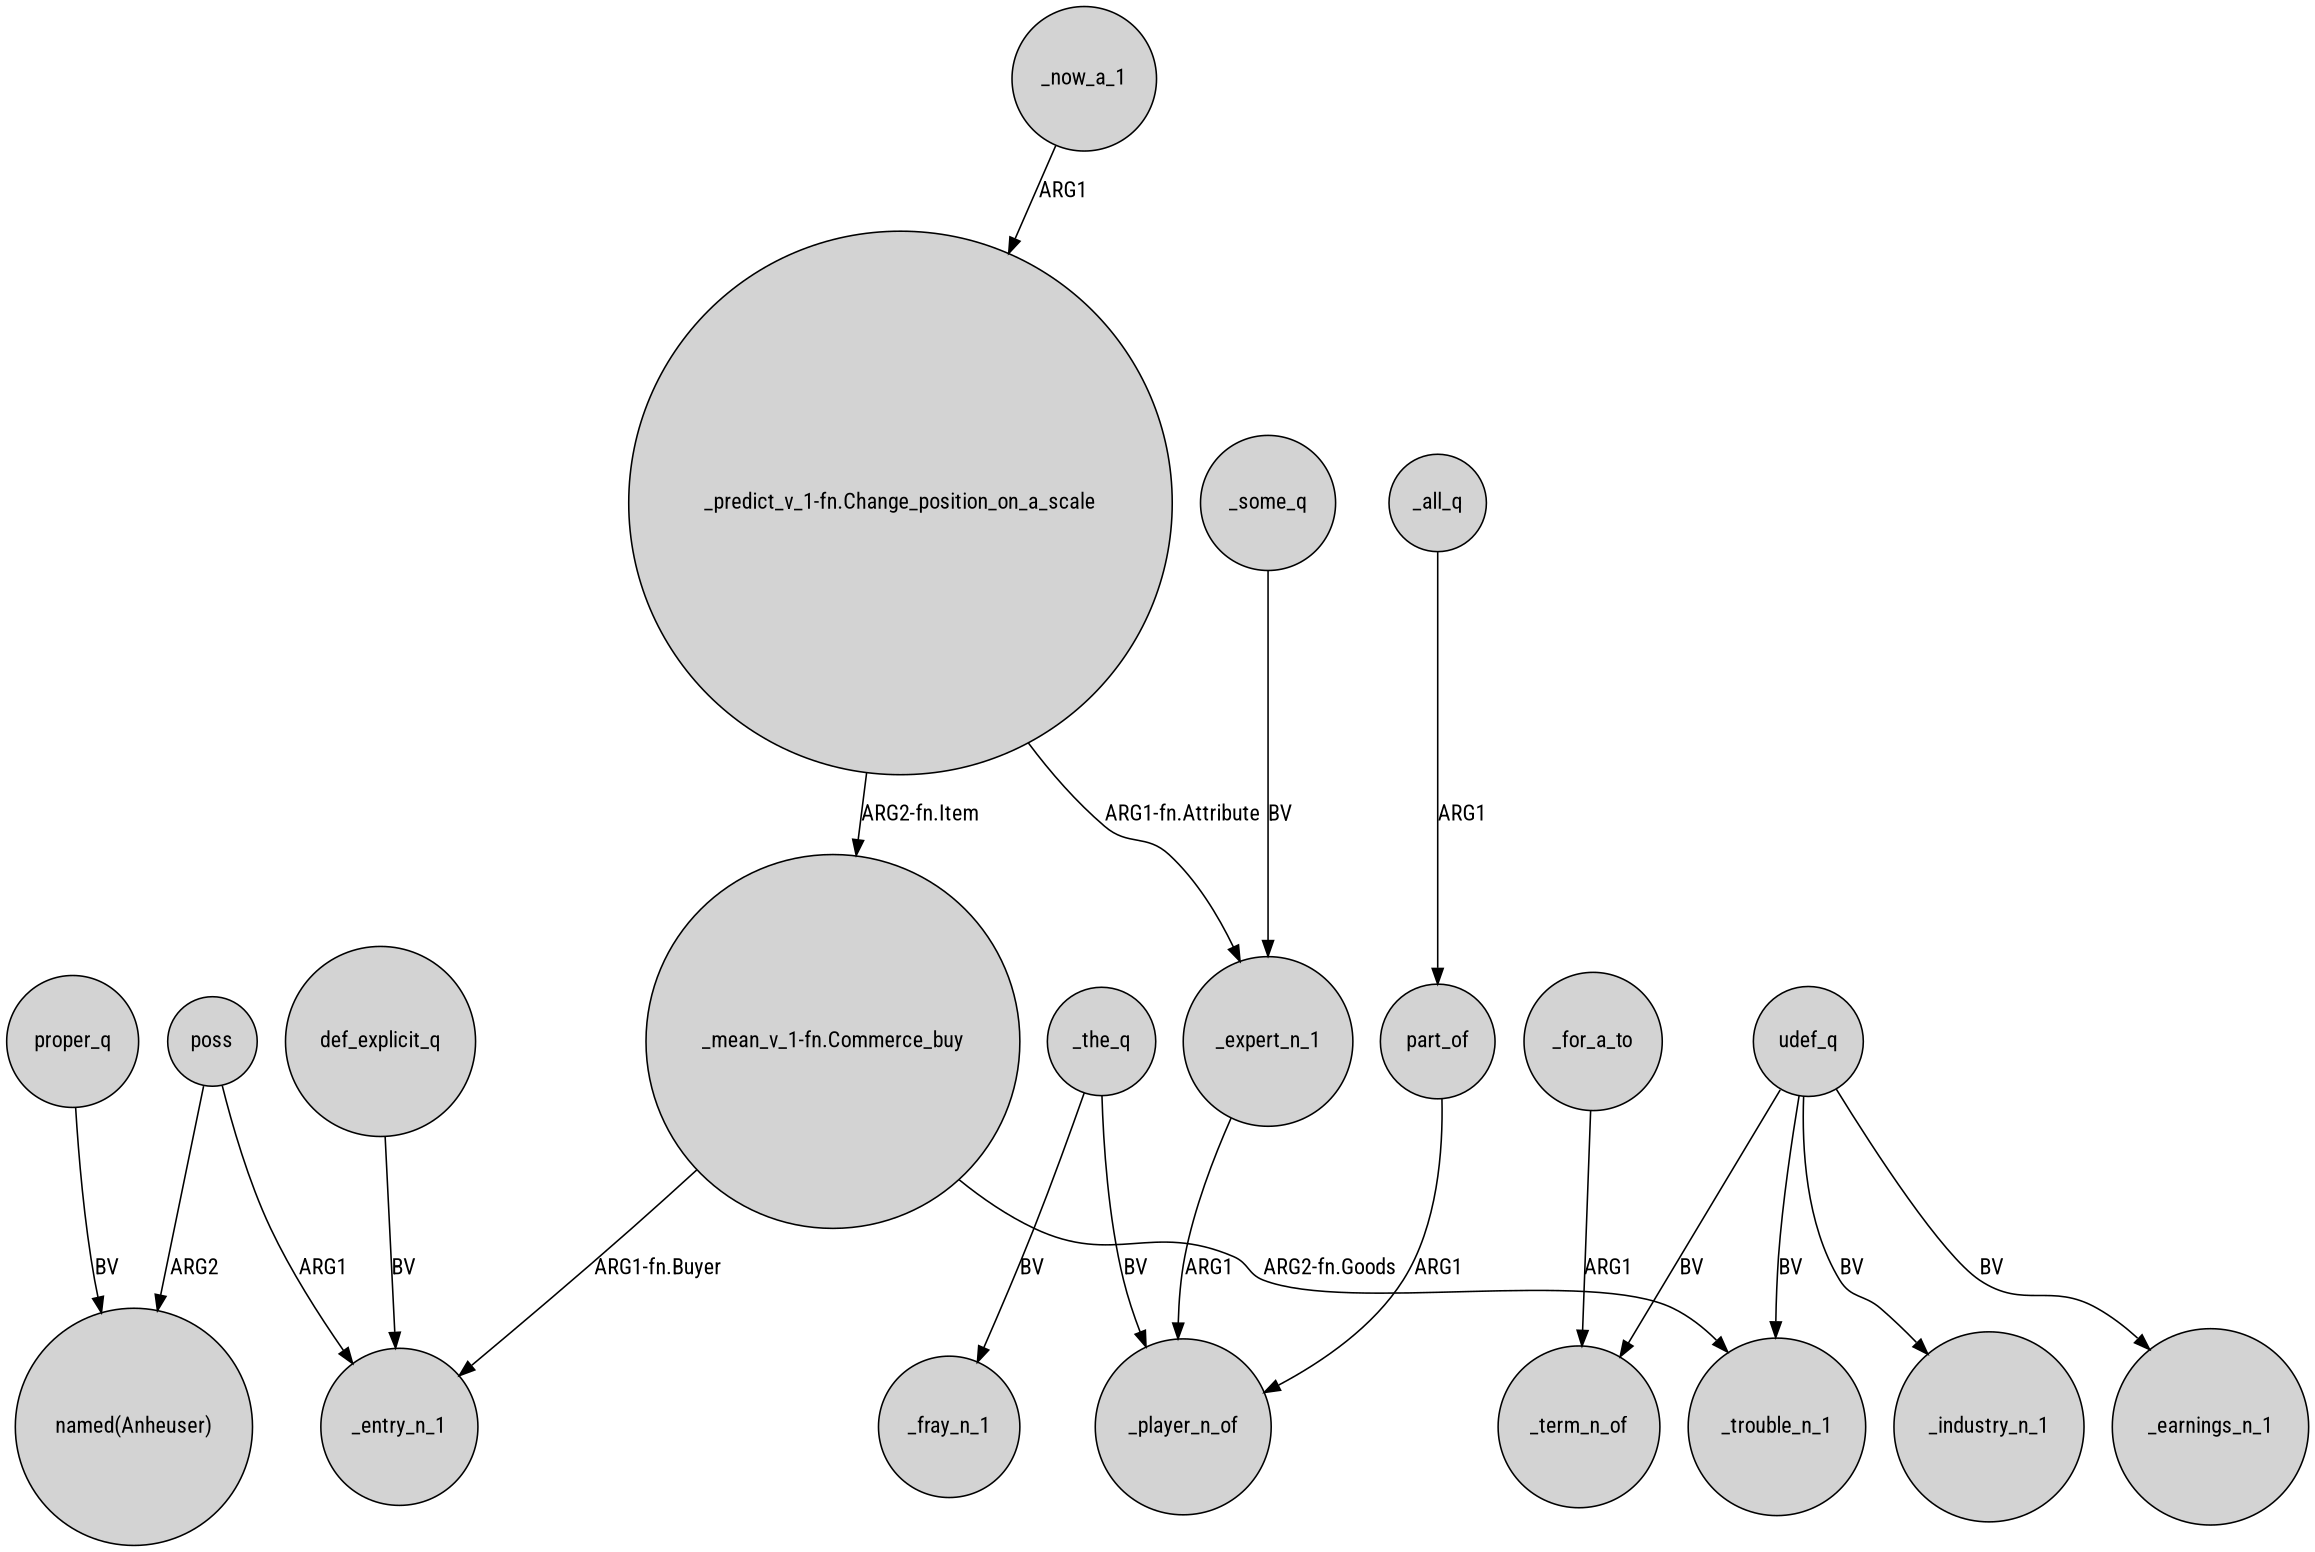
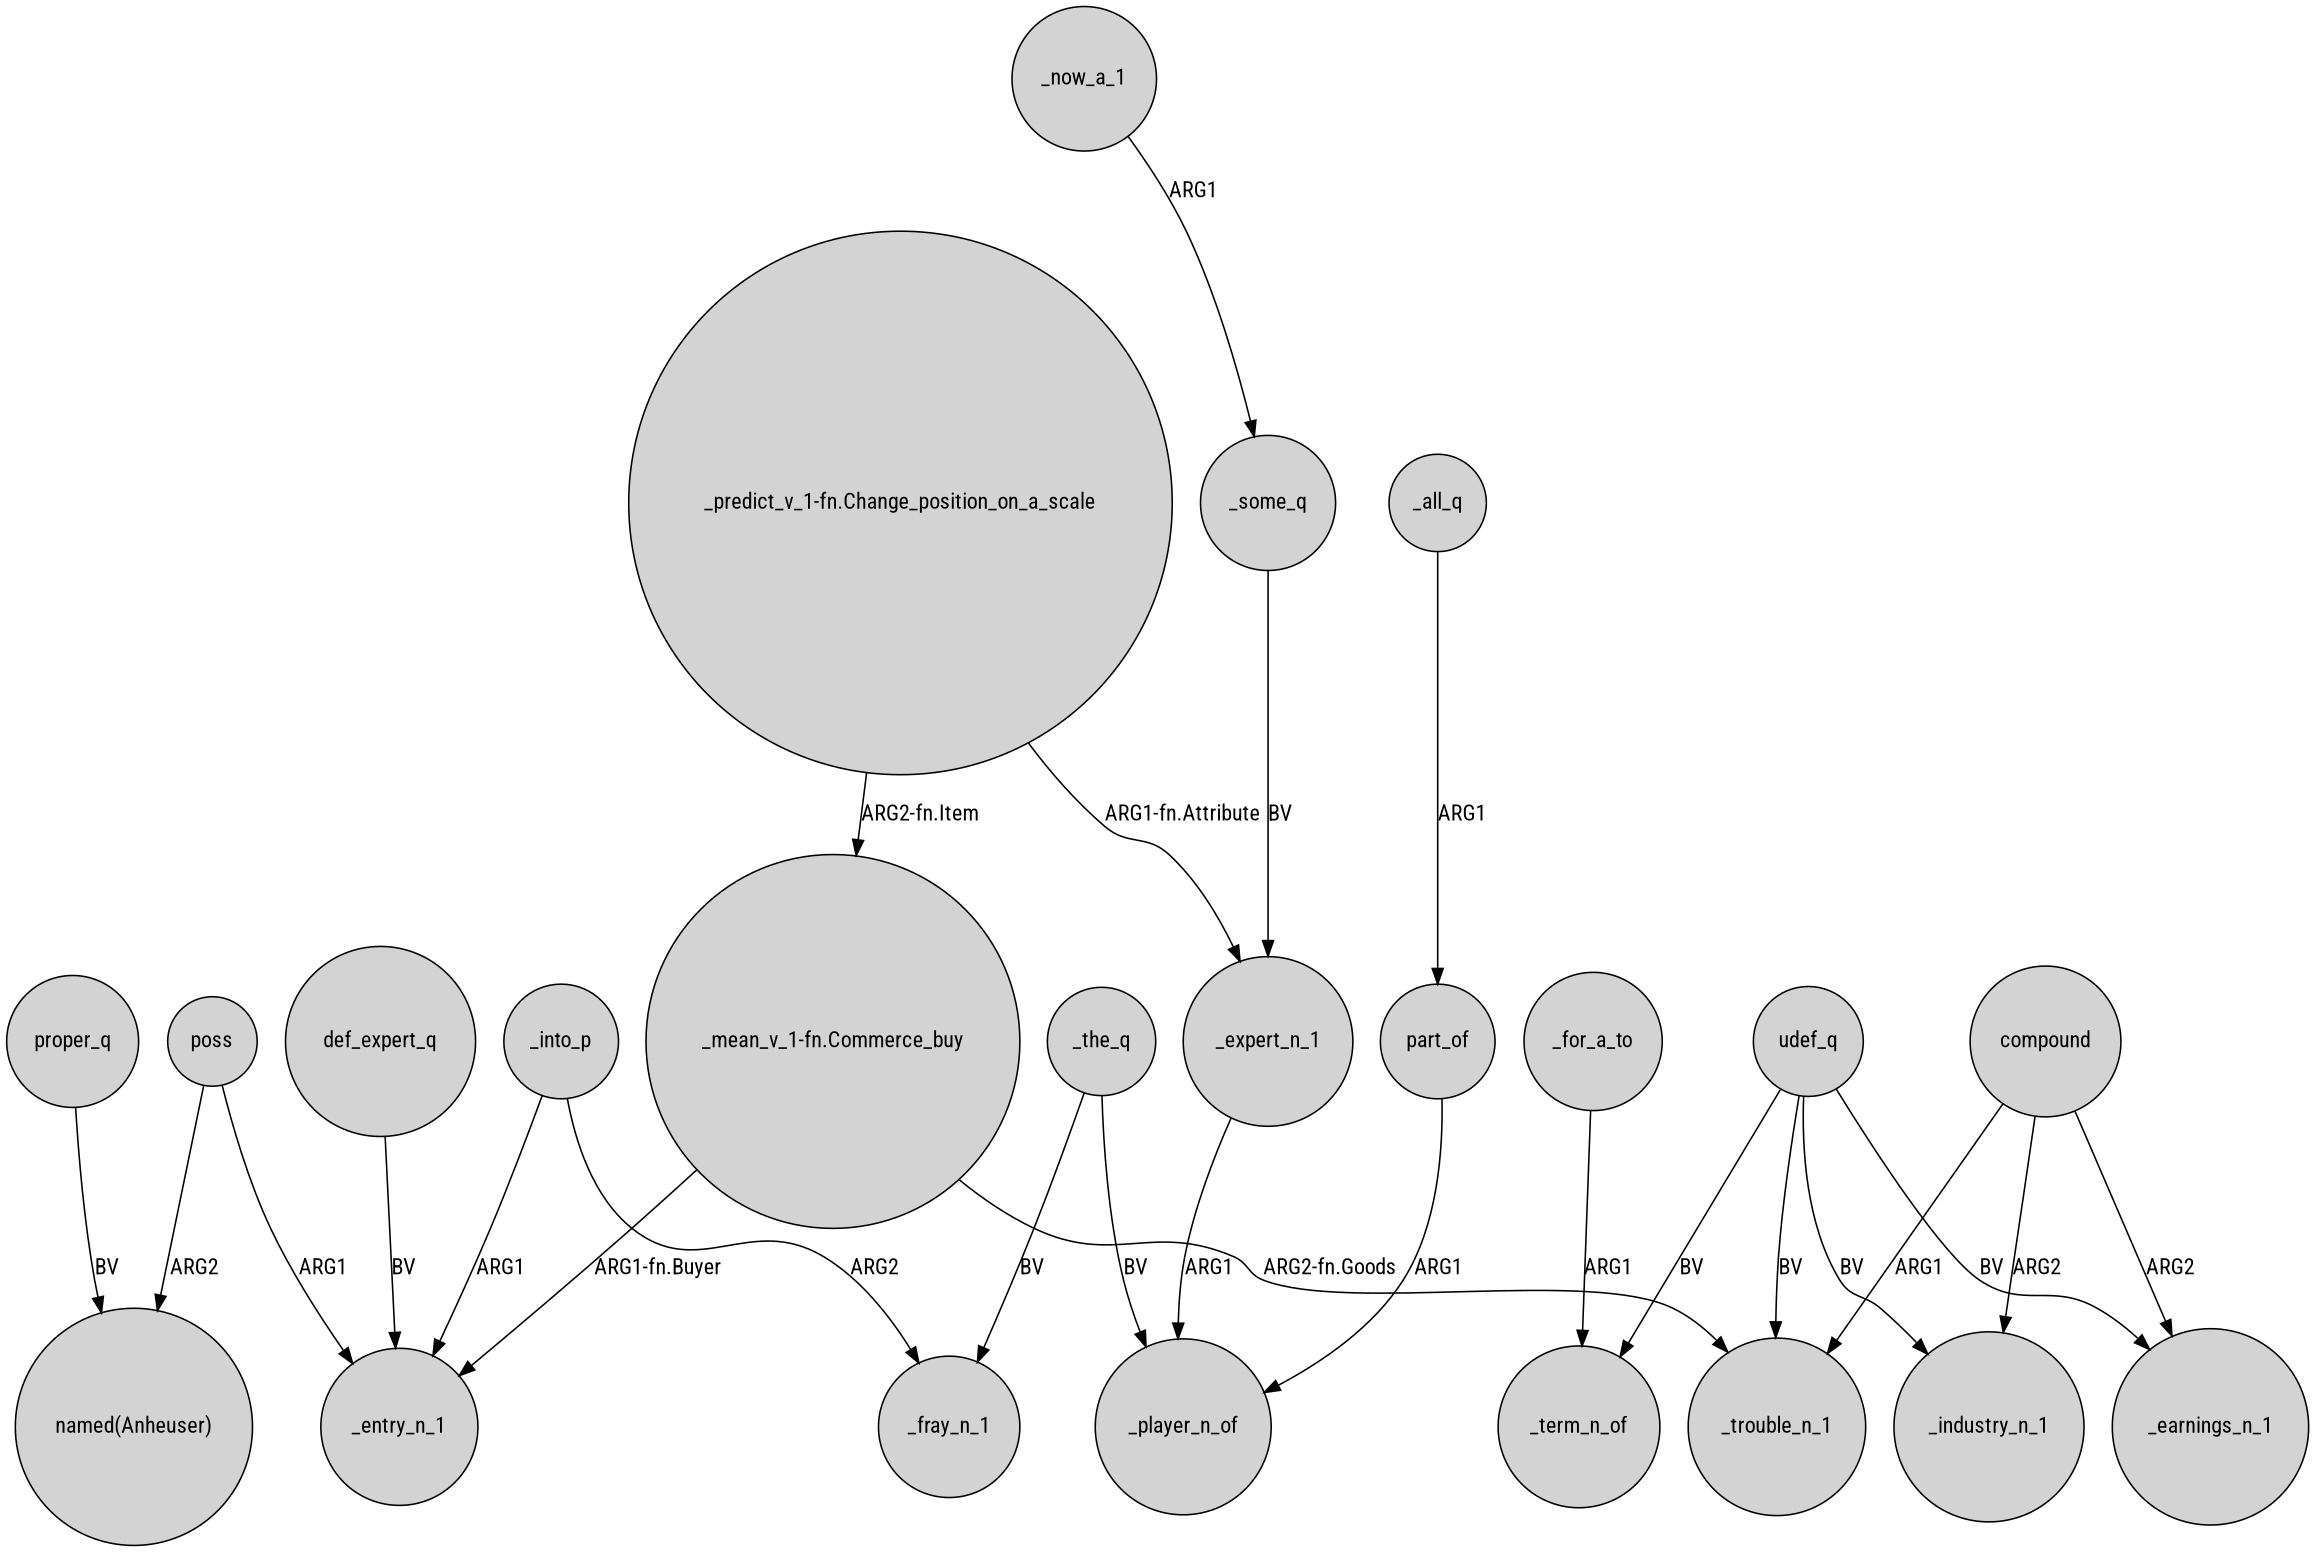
(1035, 192) -> (1204, 272)
(381, 1041) -> (381, 1041)
none -> (561, 1041)
none -> (2046, 1041)
